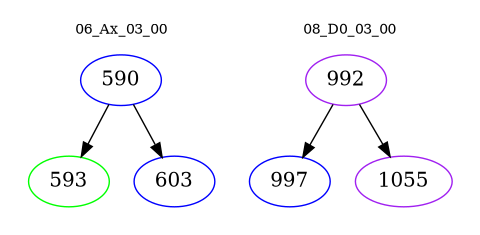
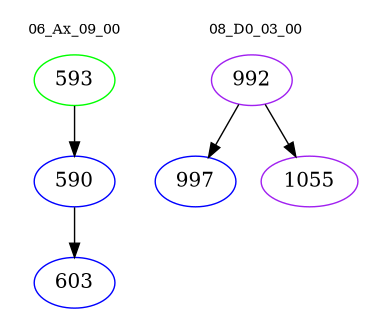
(122, 30) -> (75, 30)
(98, 124) -> (75, 124)
